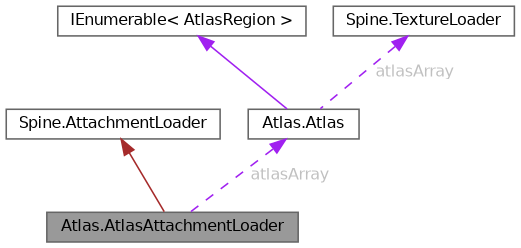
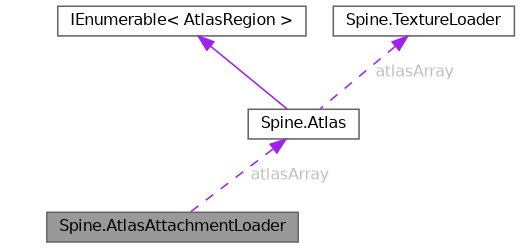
(113, 124) -> none
(304, 124) -> (304, 124)
(173, 227) -> (173, 227)
